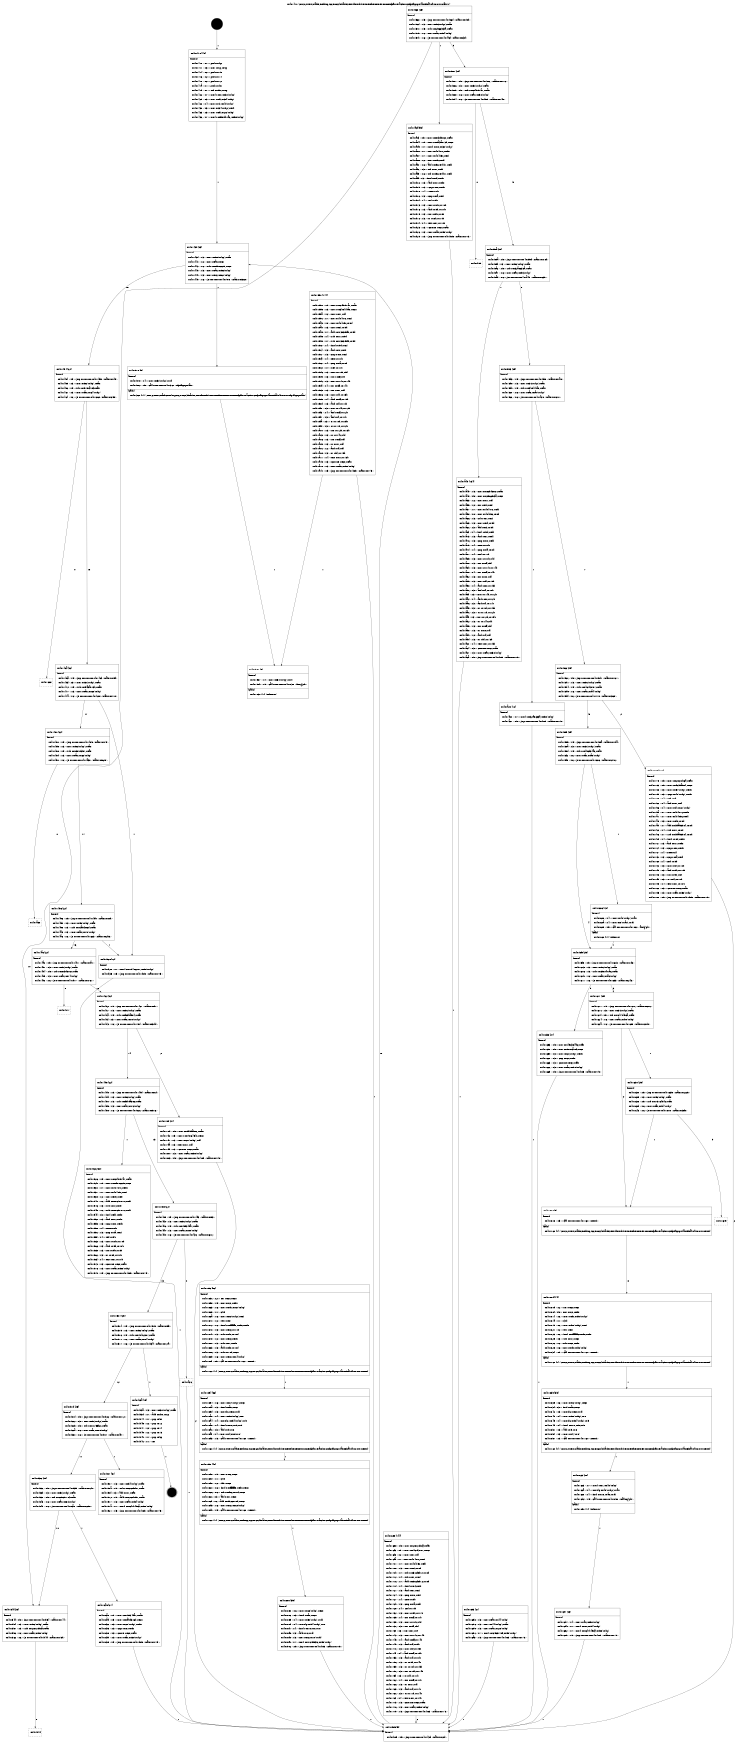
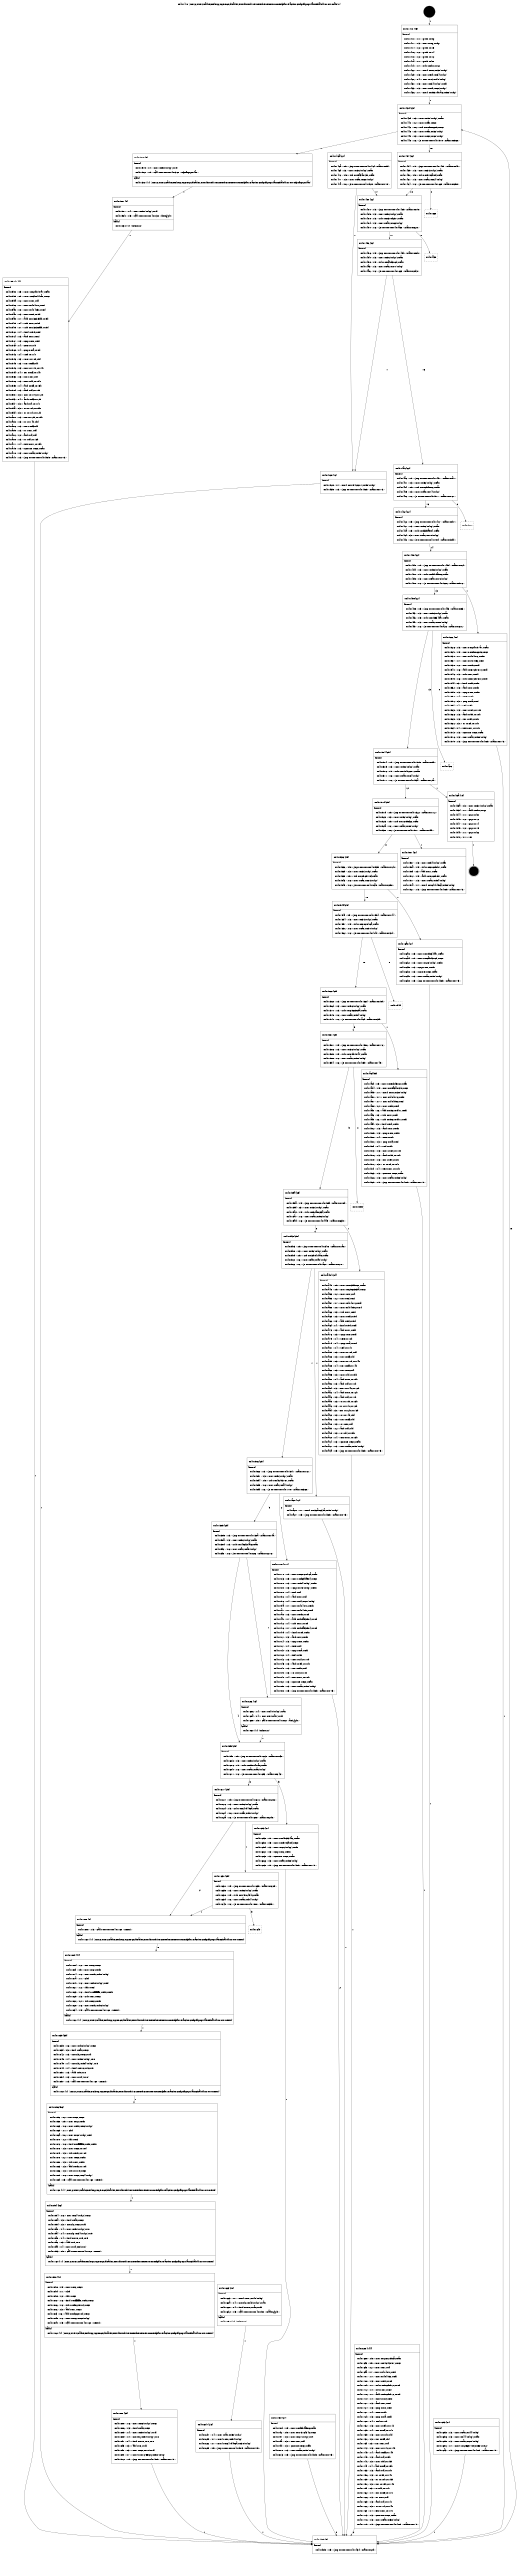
(87, 532) -> (410, 192)
(302, 570) -> (100, 275)
(113, 762) -> (359, 962)
(158, 1072) -> none
(613, 1462) -> (134, 2099)
(186, 1649) -> (503, 1699)
